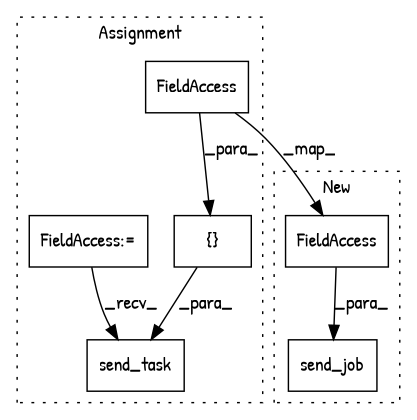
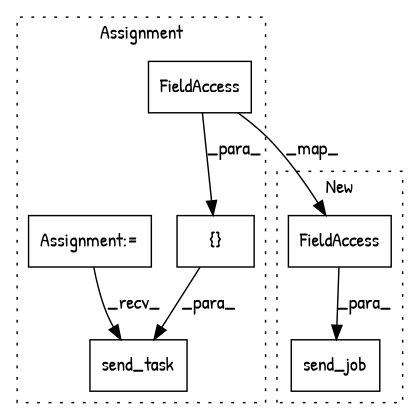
(89, 241) -> (90, 241)
